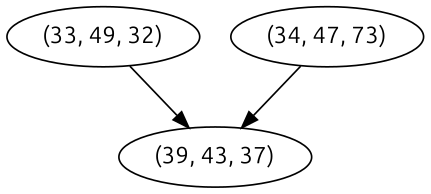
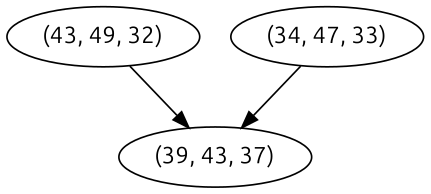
(103, 37) -> (103, 37)
(327, 37) -> (327, 37)
